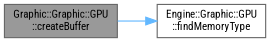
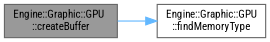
(61, 21) -> (61, 21)
